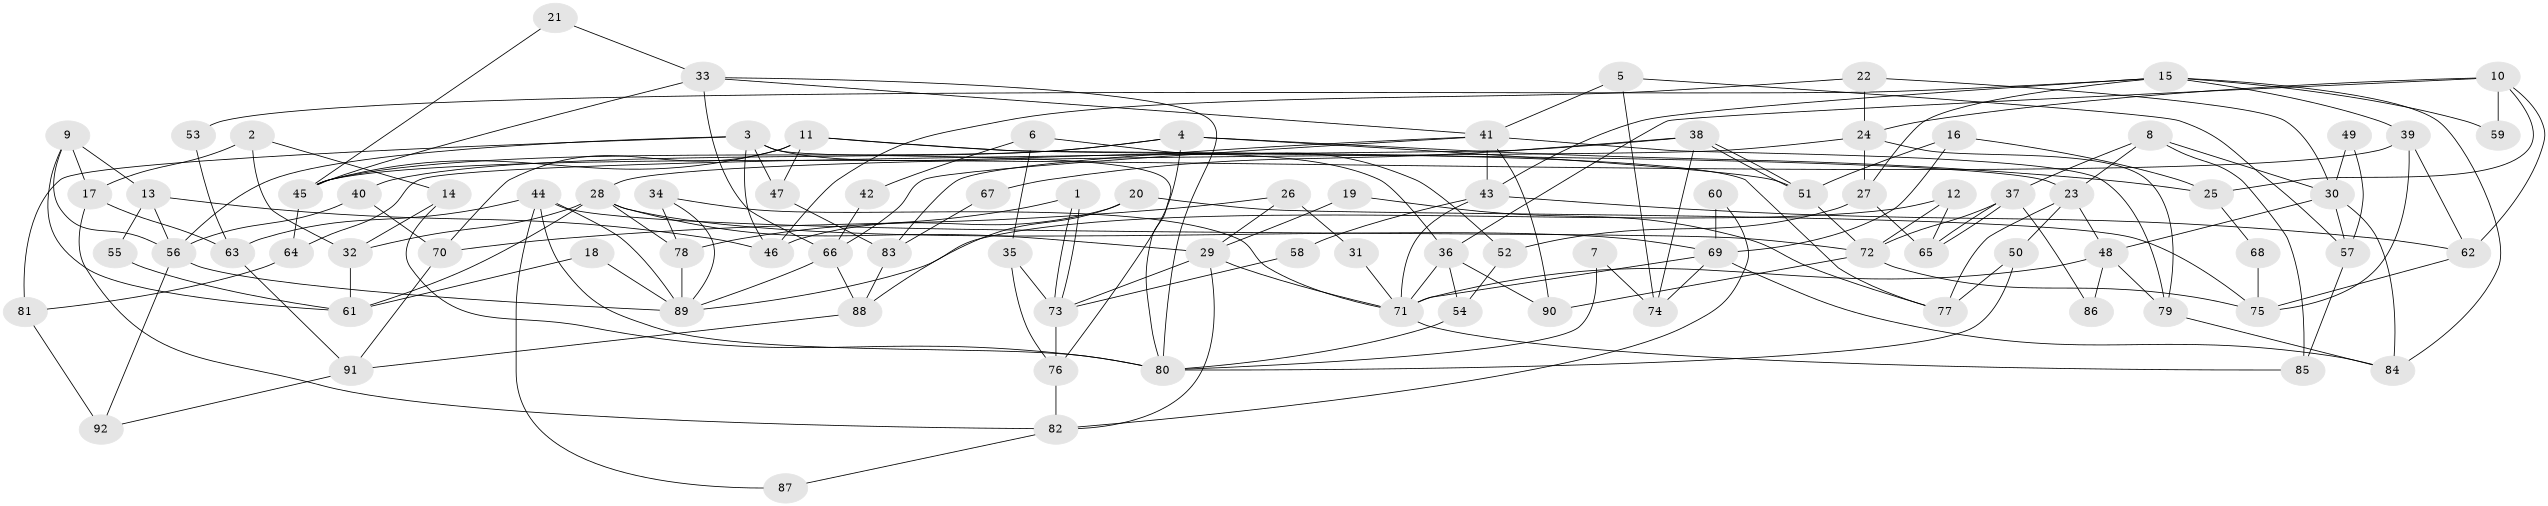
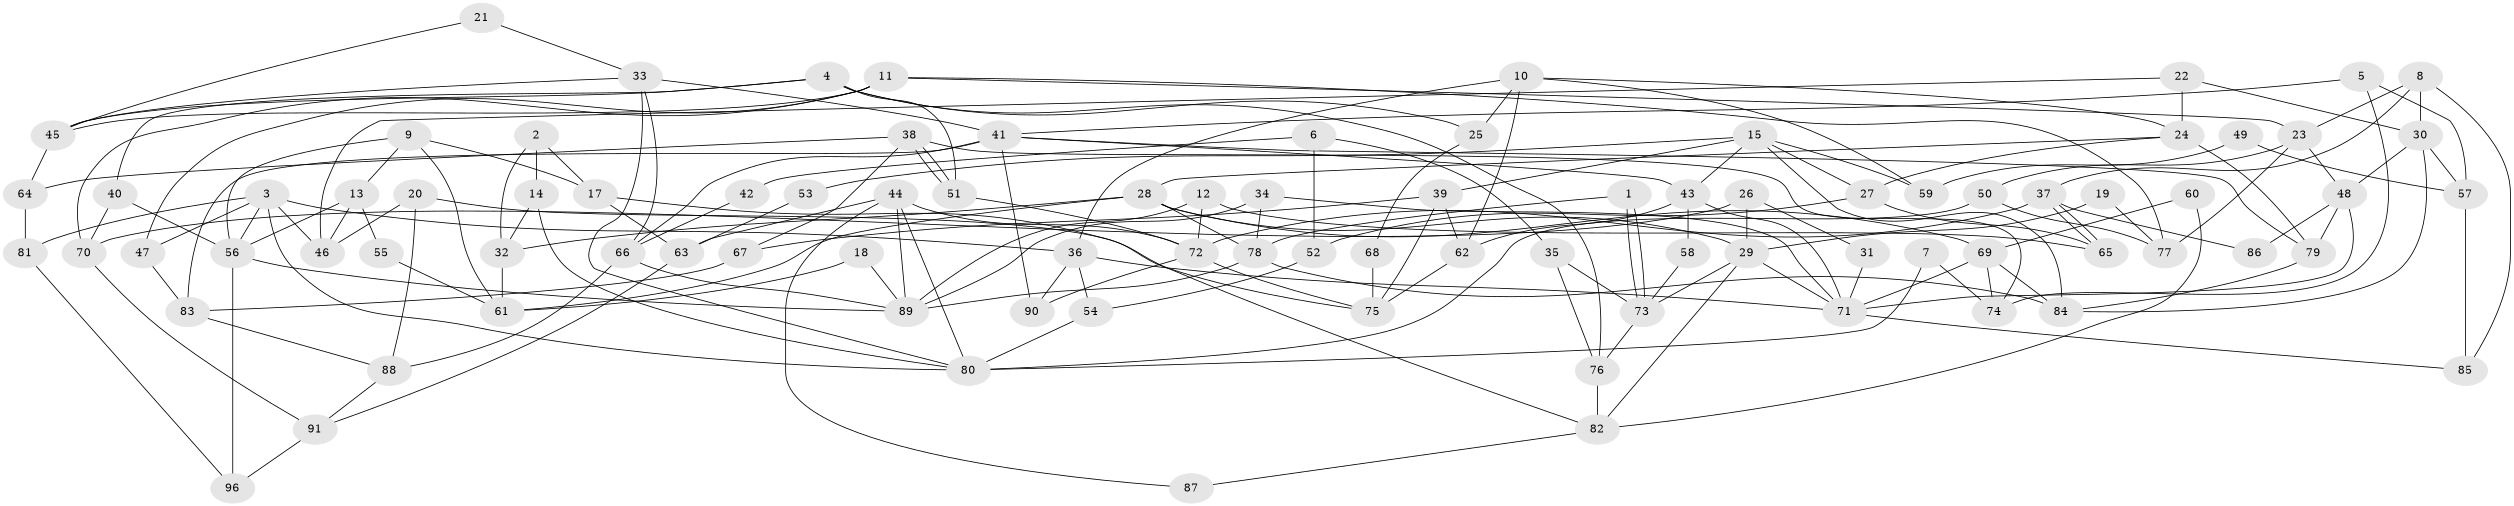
(1954, 136) -> none
(2341, 165) -> (2084, 165)
(1406, 166) -> (925, 230)
none -> (1676, 286)
(101, 430) -> (233, 488)
